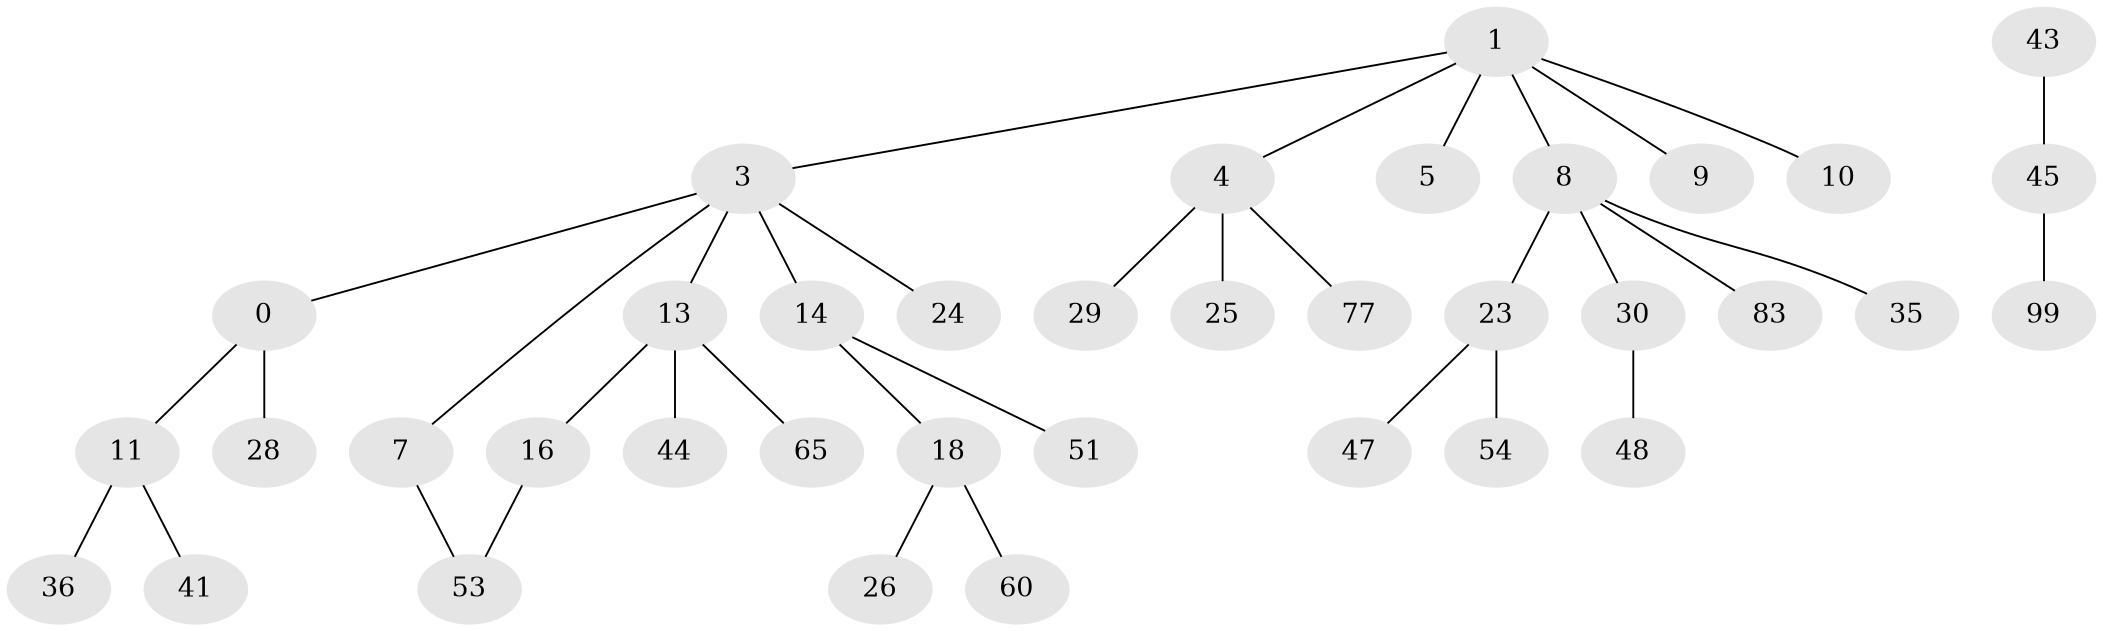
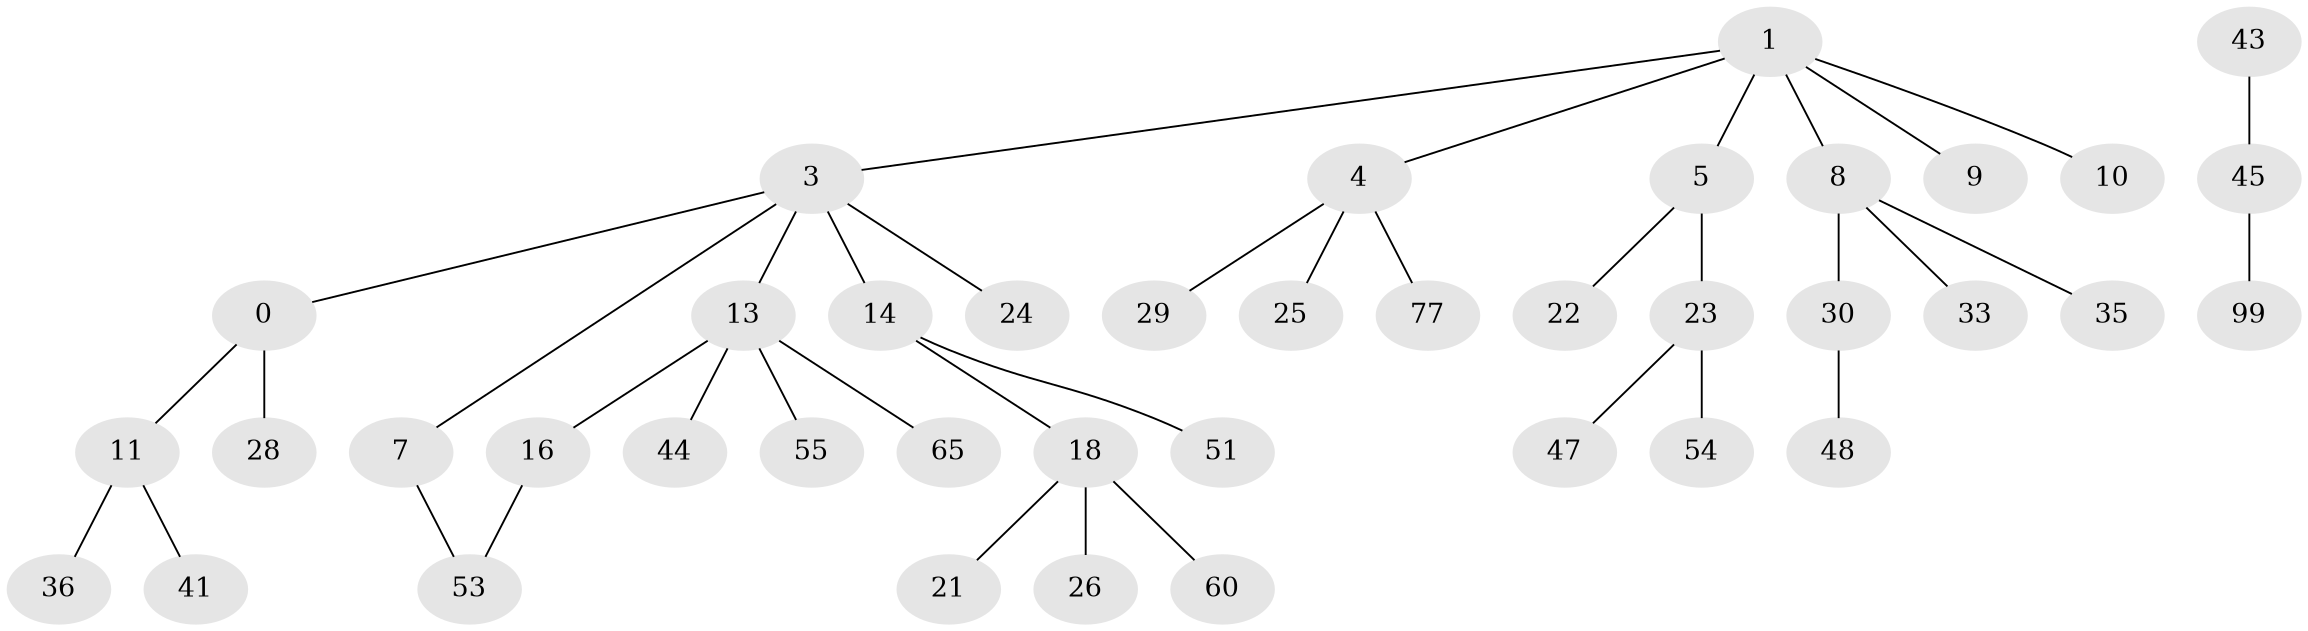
(1531, 247) -> (1702, 247)
none -> (1565, 316)
(1770, 316) -> (1976, 316)
none -> (812, 453)
none -> (949, 589)
